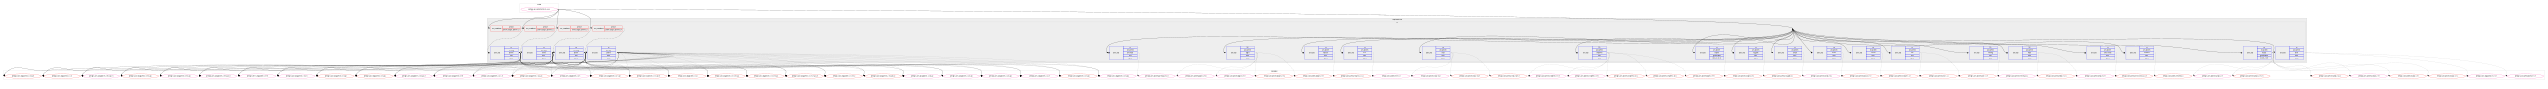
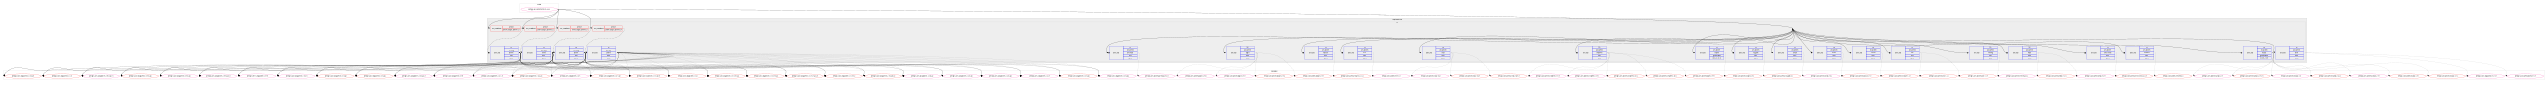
none -> (2291, 76)
